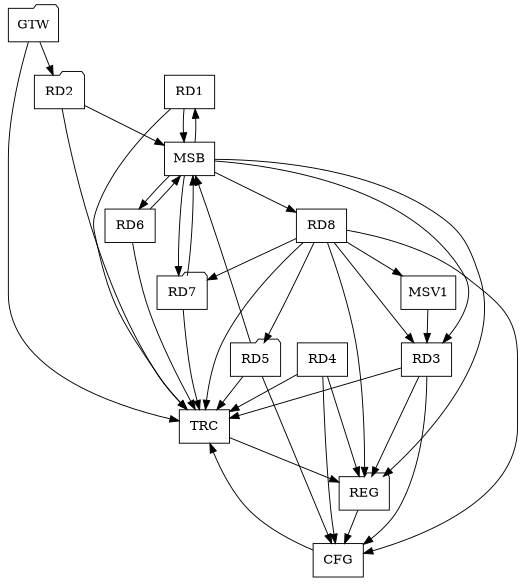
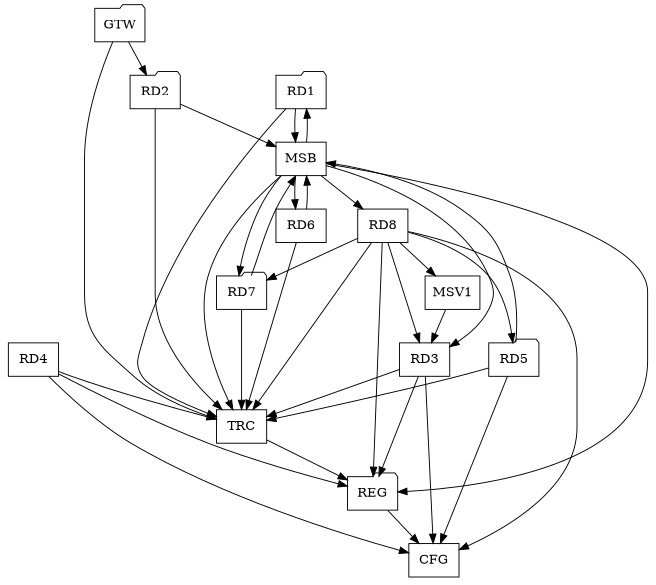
(190, 92) -> (301, 92)
(252, 513) -> (208, 278)
